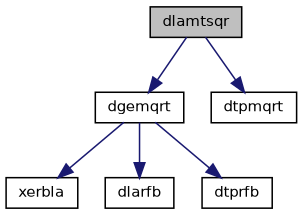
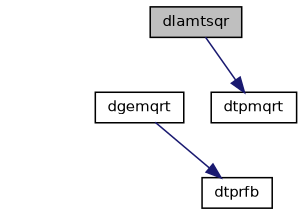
(172, 58) -> none
(42, 193) -> none
(140, 193) -> none
